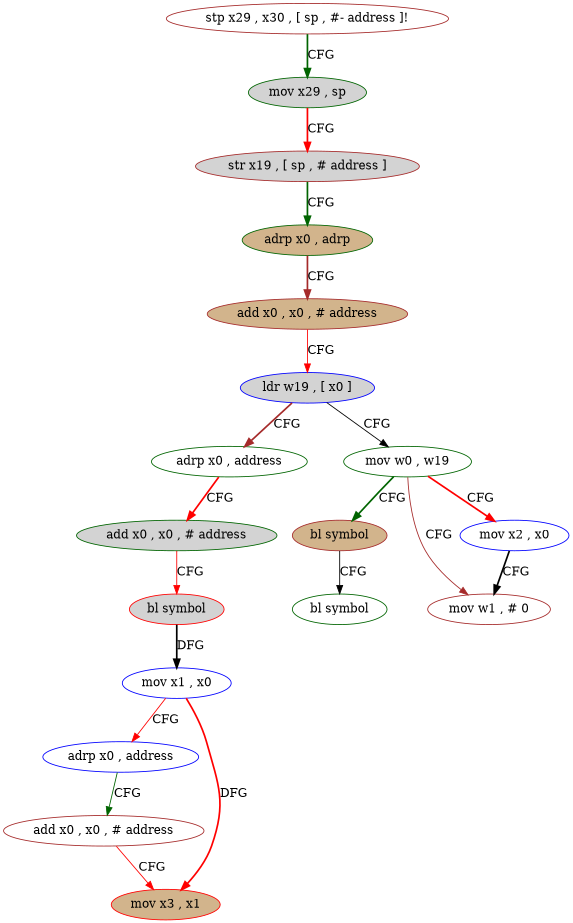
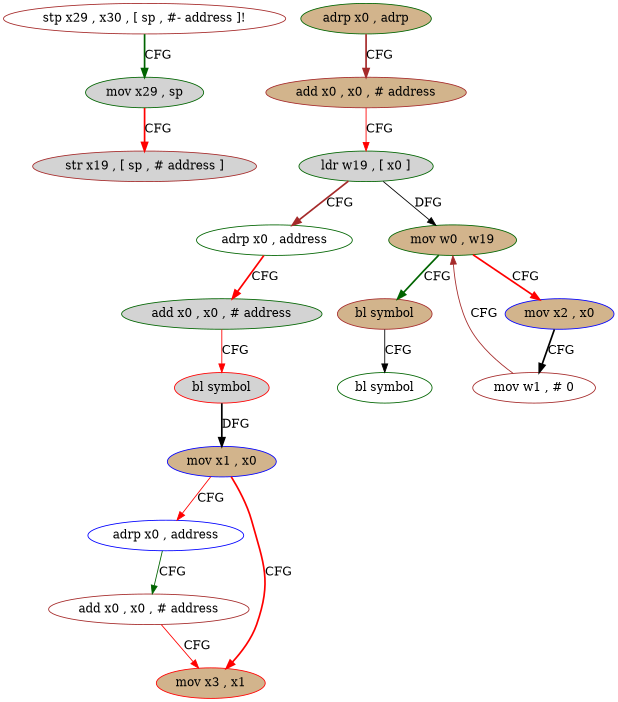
(307, 199) -> none
(307, 388) -> (366, 166)
(377, 425) -> (428, 203)
(408, 462) -> (453, 240)
(515, 535) -> (560, 314)
(420, 540) -> (469, 327)
(177, 683) -> (222, 462)
(234, 794) -> (279, 572)
